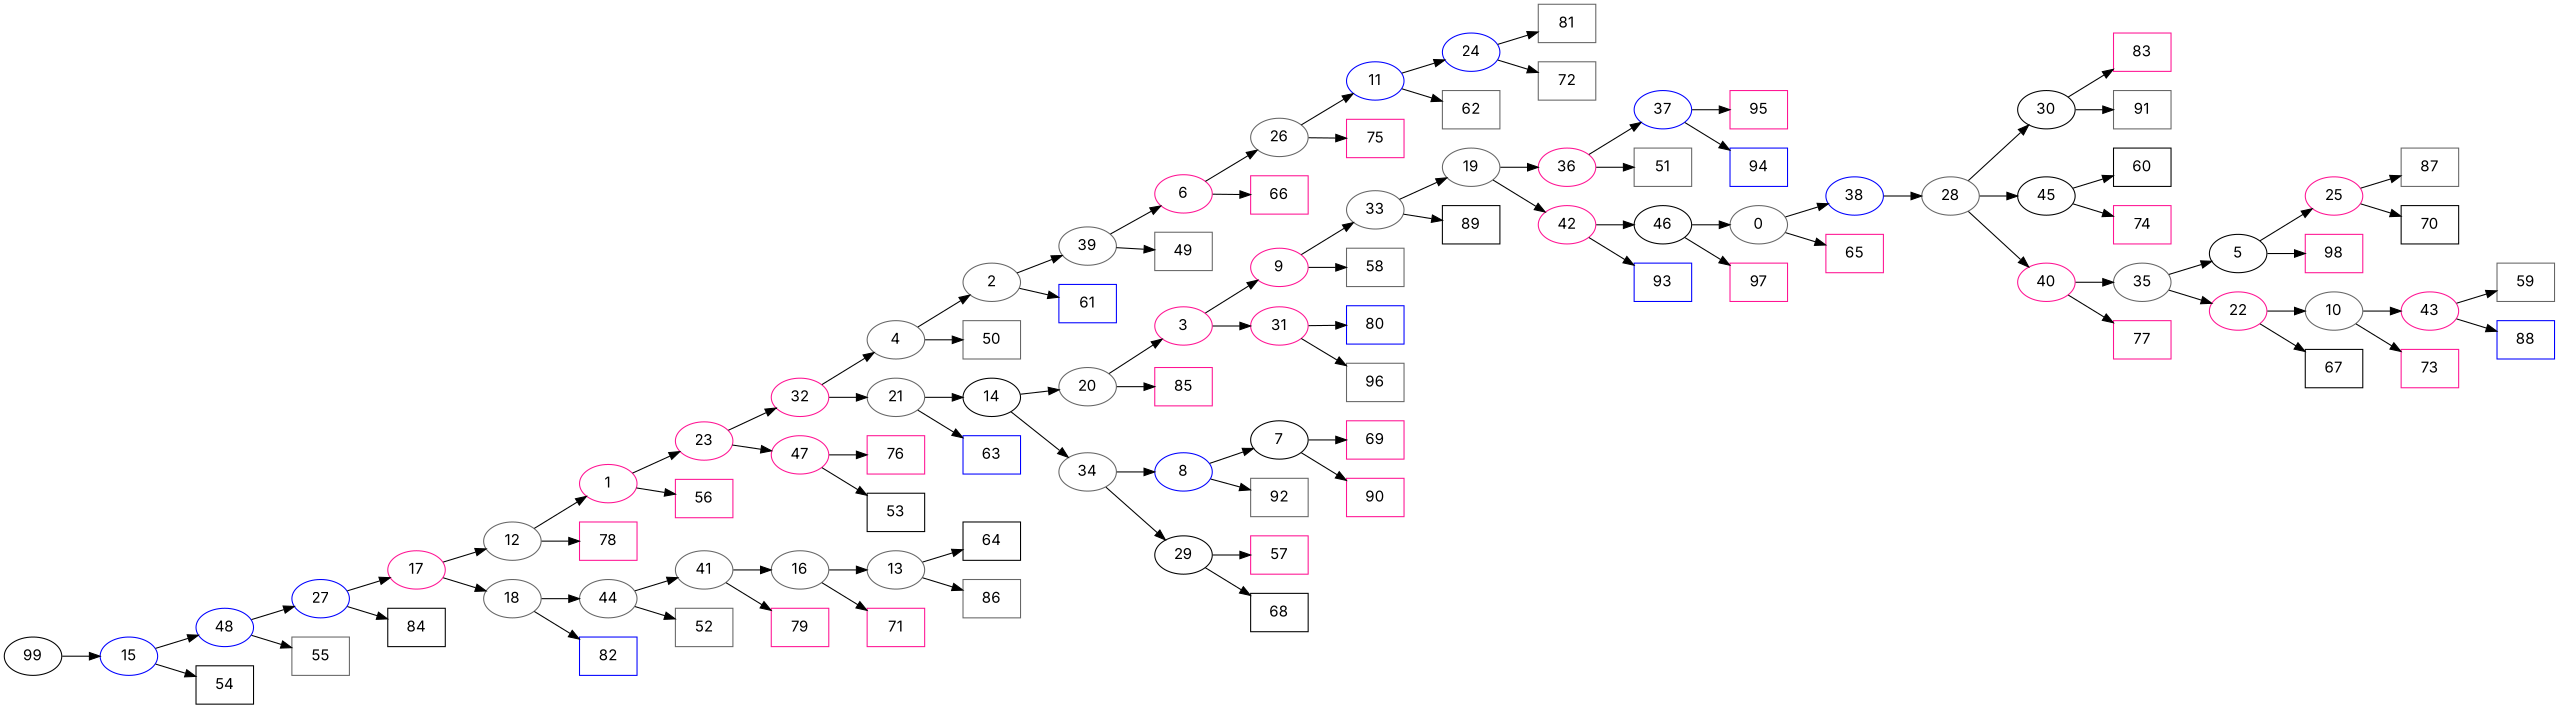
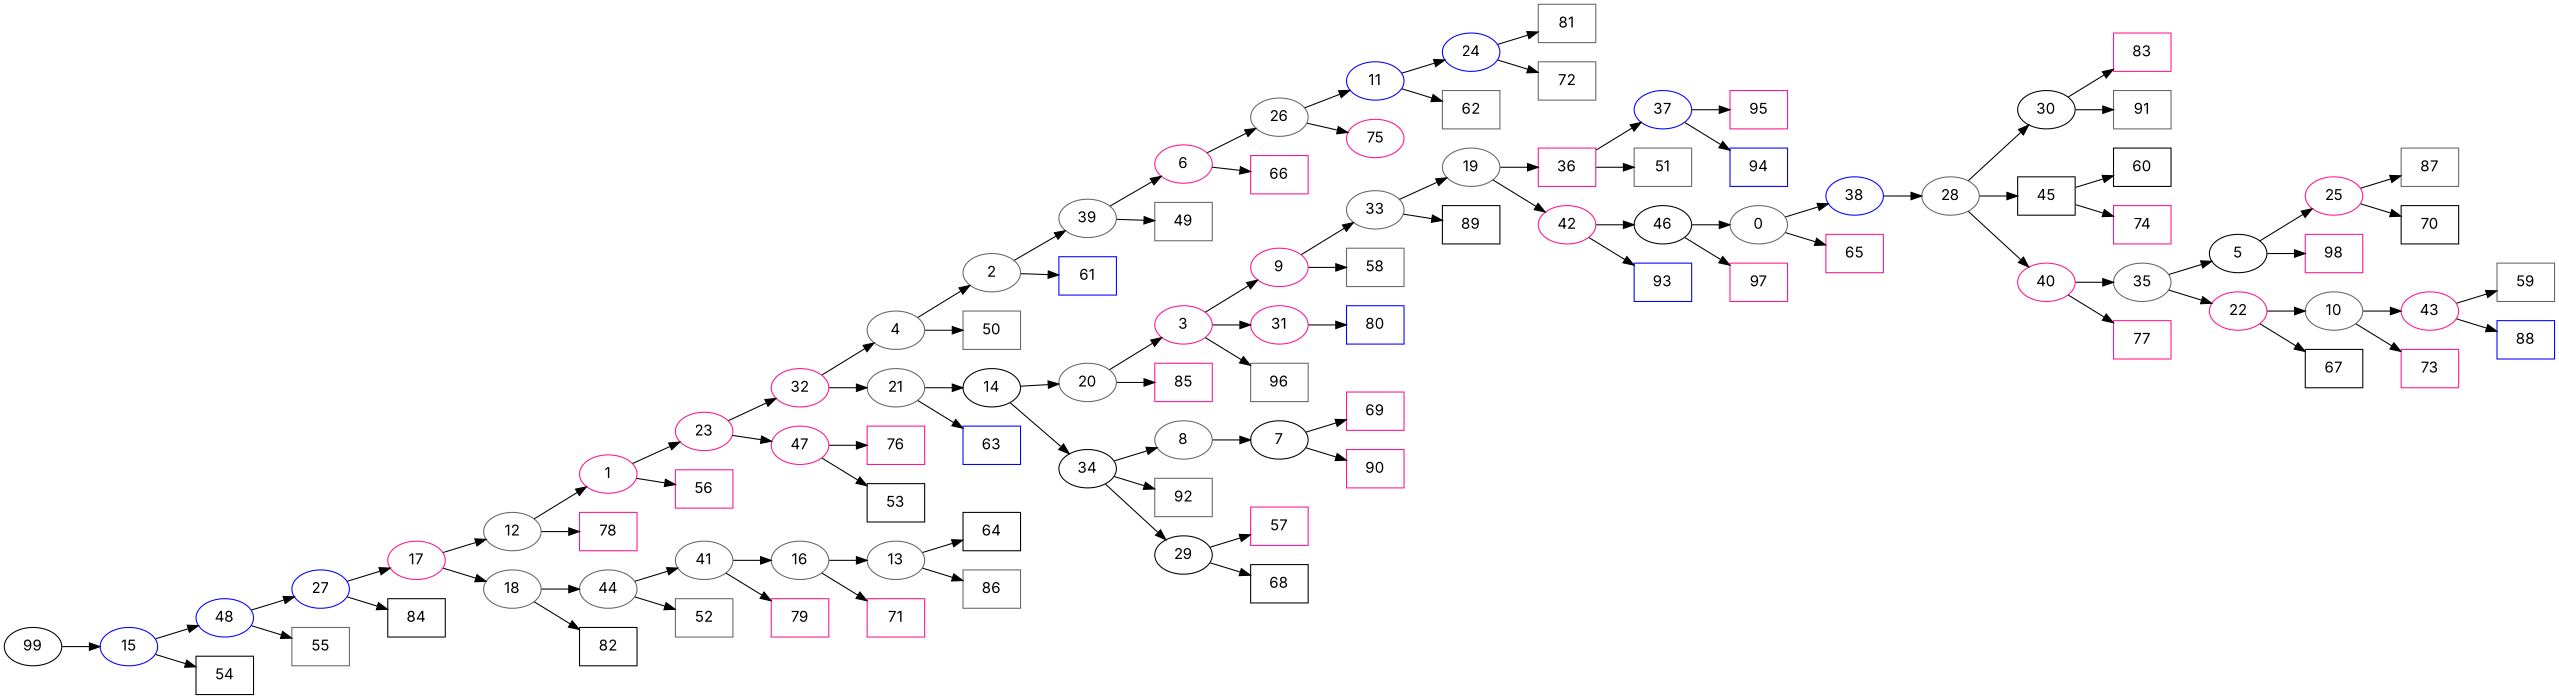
(1375, 138) -> (1375, 138)
(1567, 167) -> (1567, 167)
(2046, 196) -> (2046, 196)
(1319, 349) -> (1223, 349)
(1088, 472) -> (1088, 469)
(1184, 472) -> (1184, 440)
(1225, 483) -> (1129, 481)
(608, 656) -> (608, 647)
